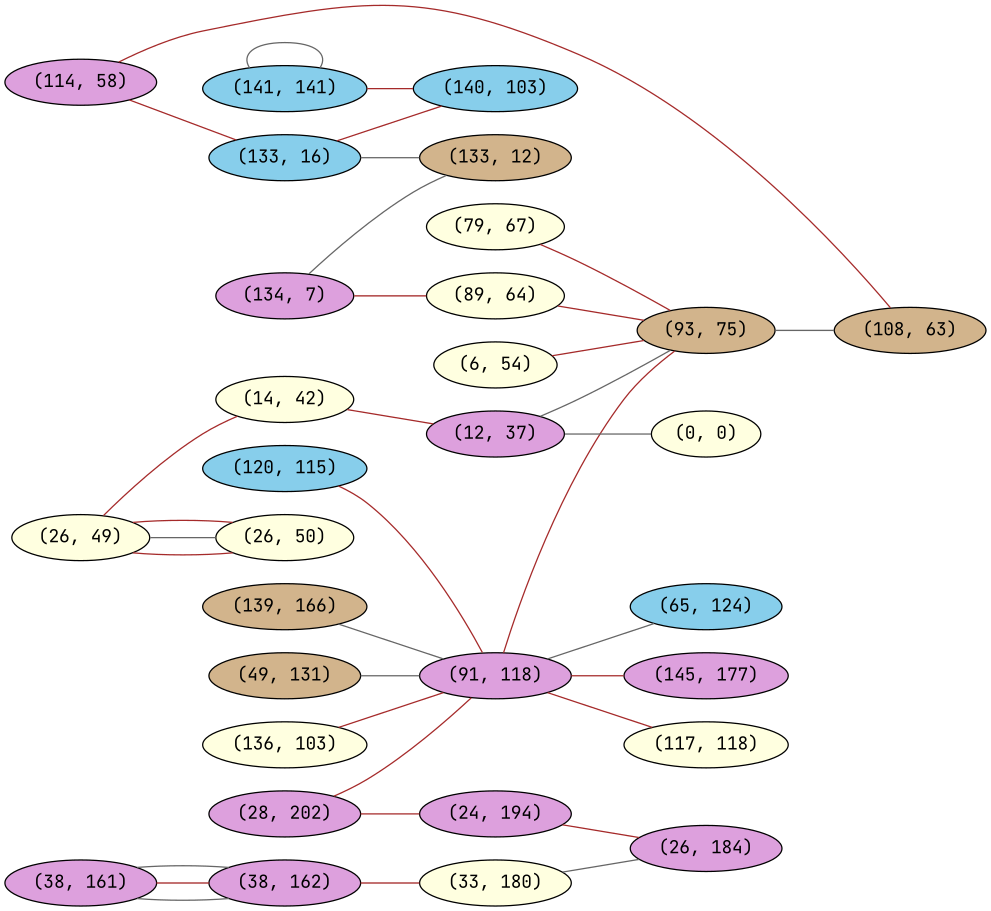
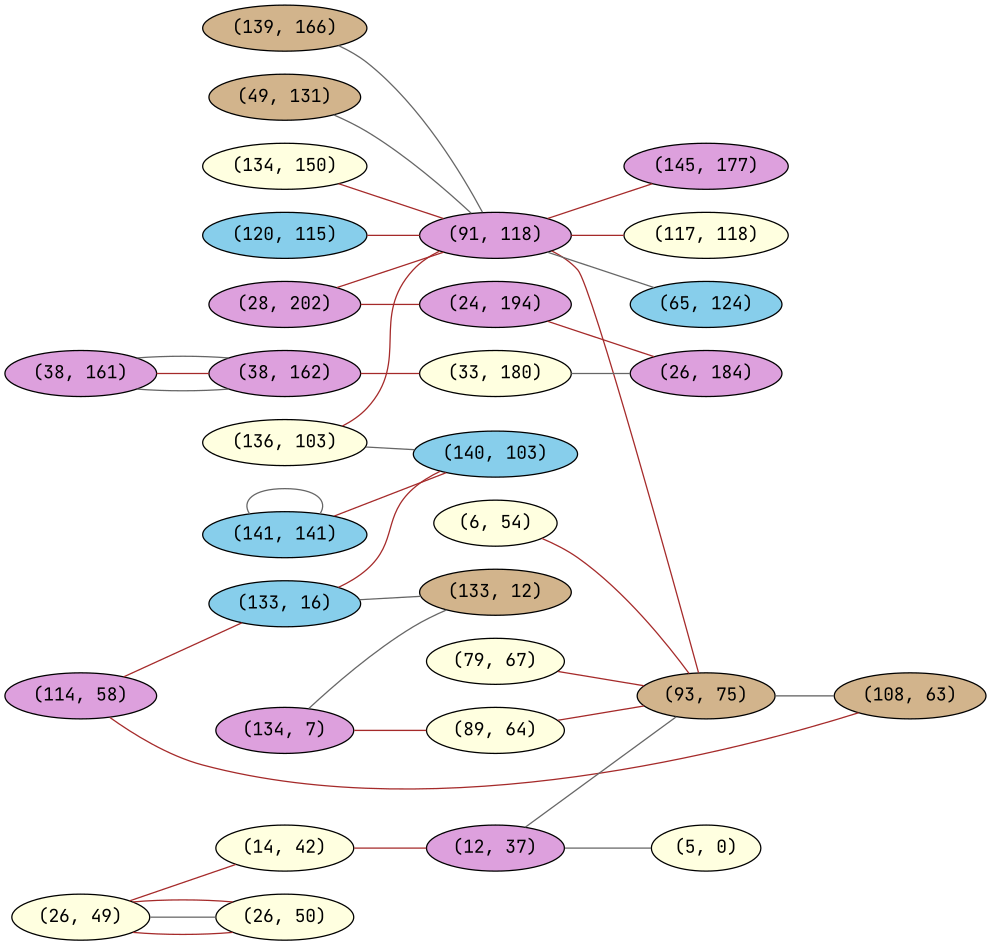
none -> (285, 166)
(706, 434) -> (706, 848)
none -> (390, 448)
